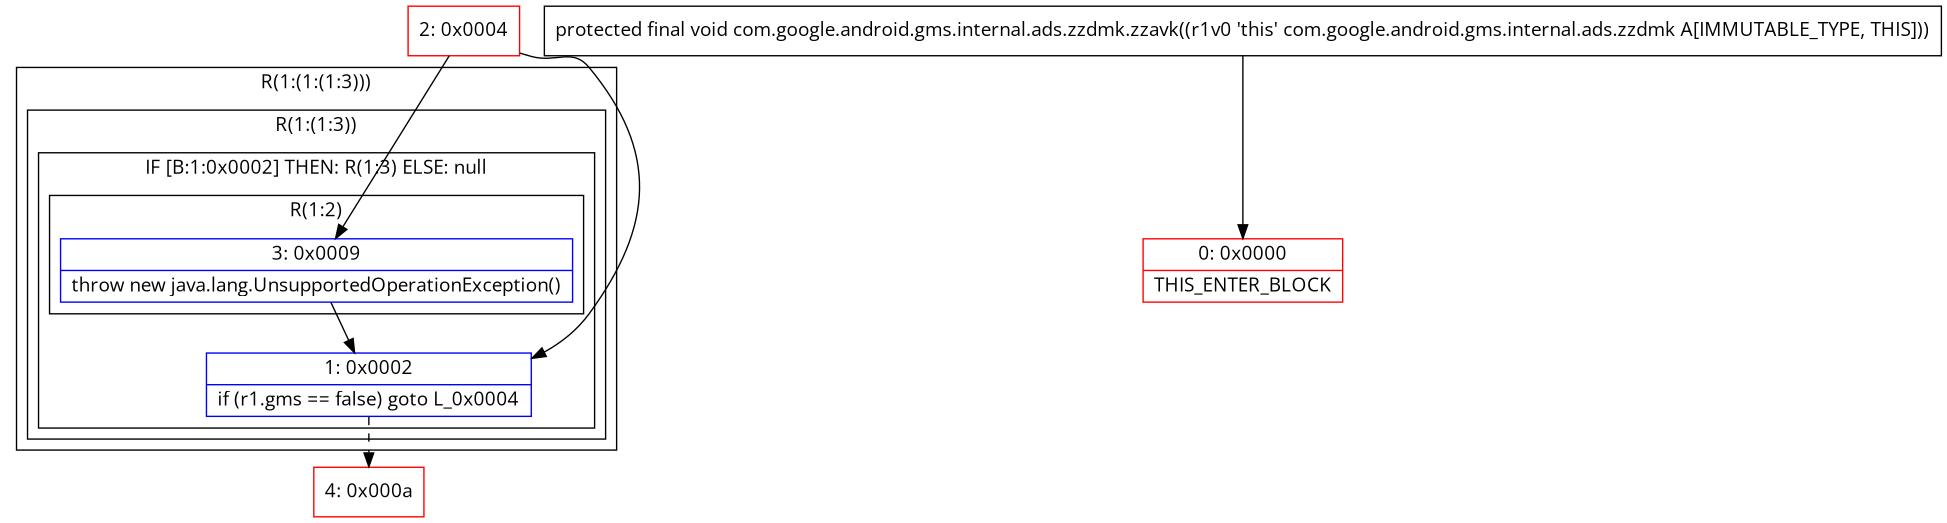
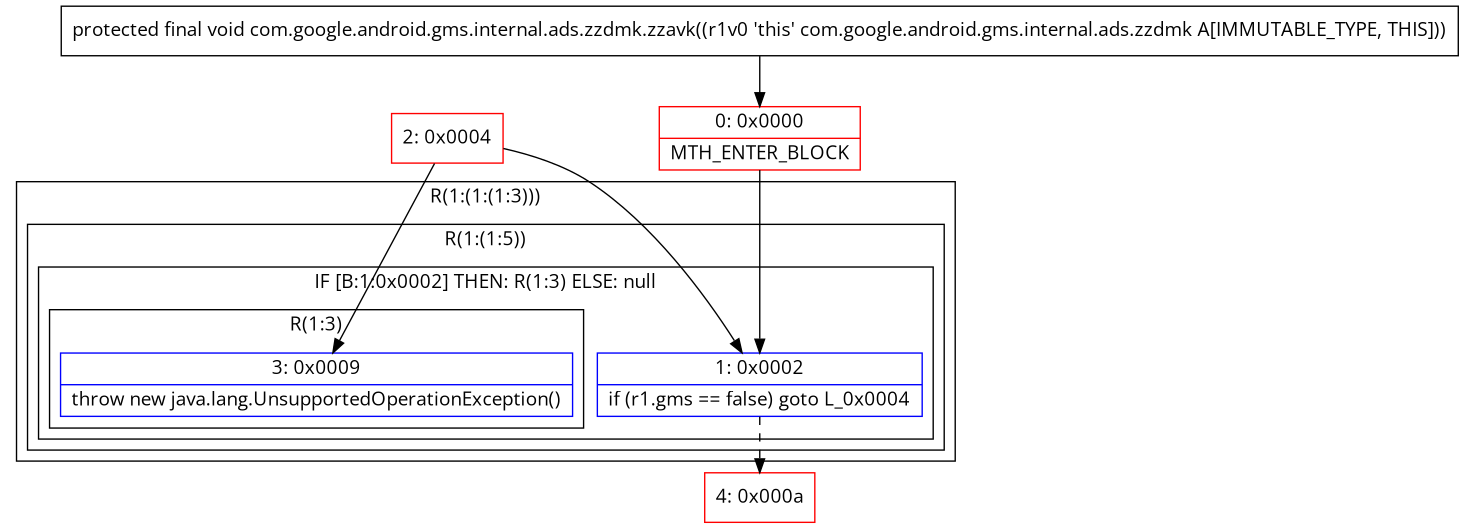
(317, 126) -> (486, 240)
(317, 211) -> (317, 326)
(1243, 286) -> (760, 153)
(340, 322) -> (760, 254)
